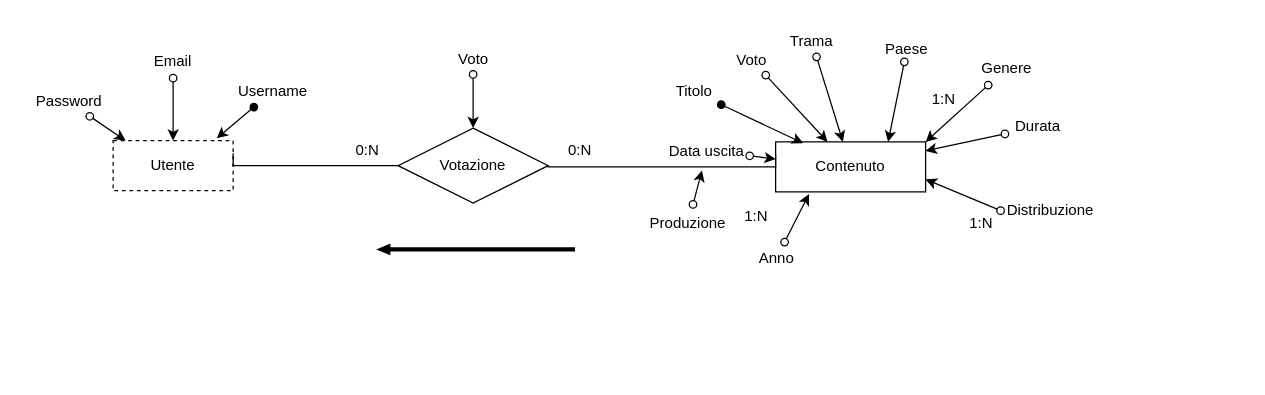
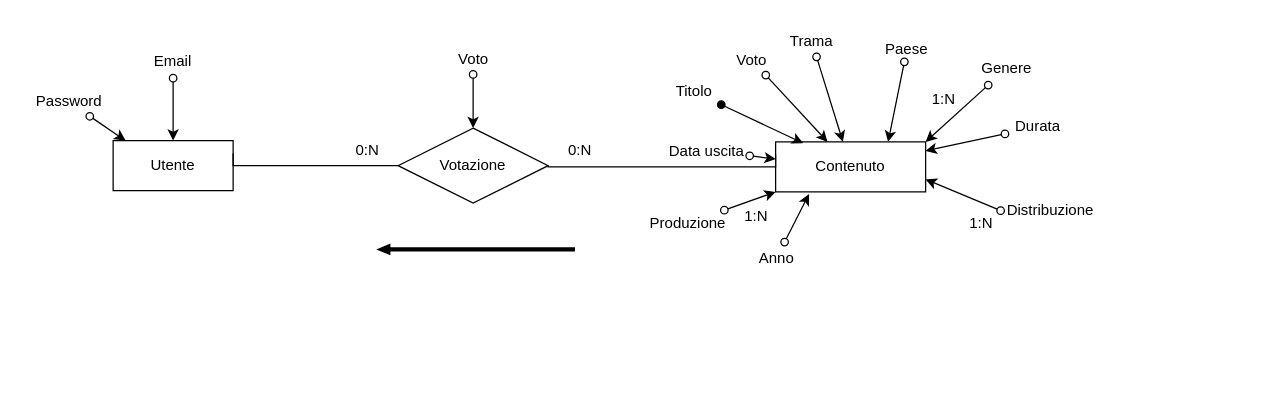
(273, 91) -> none
(237, 121) -> none
(173, 166) -> (173, 166)
(697, 190) -> (748, 202)
